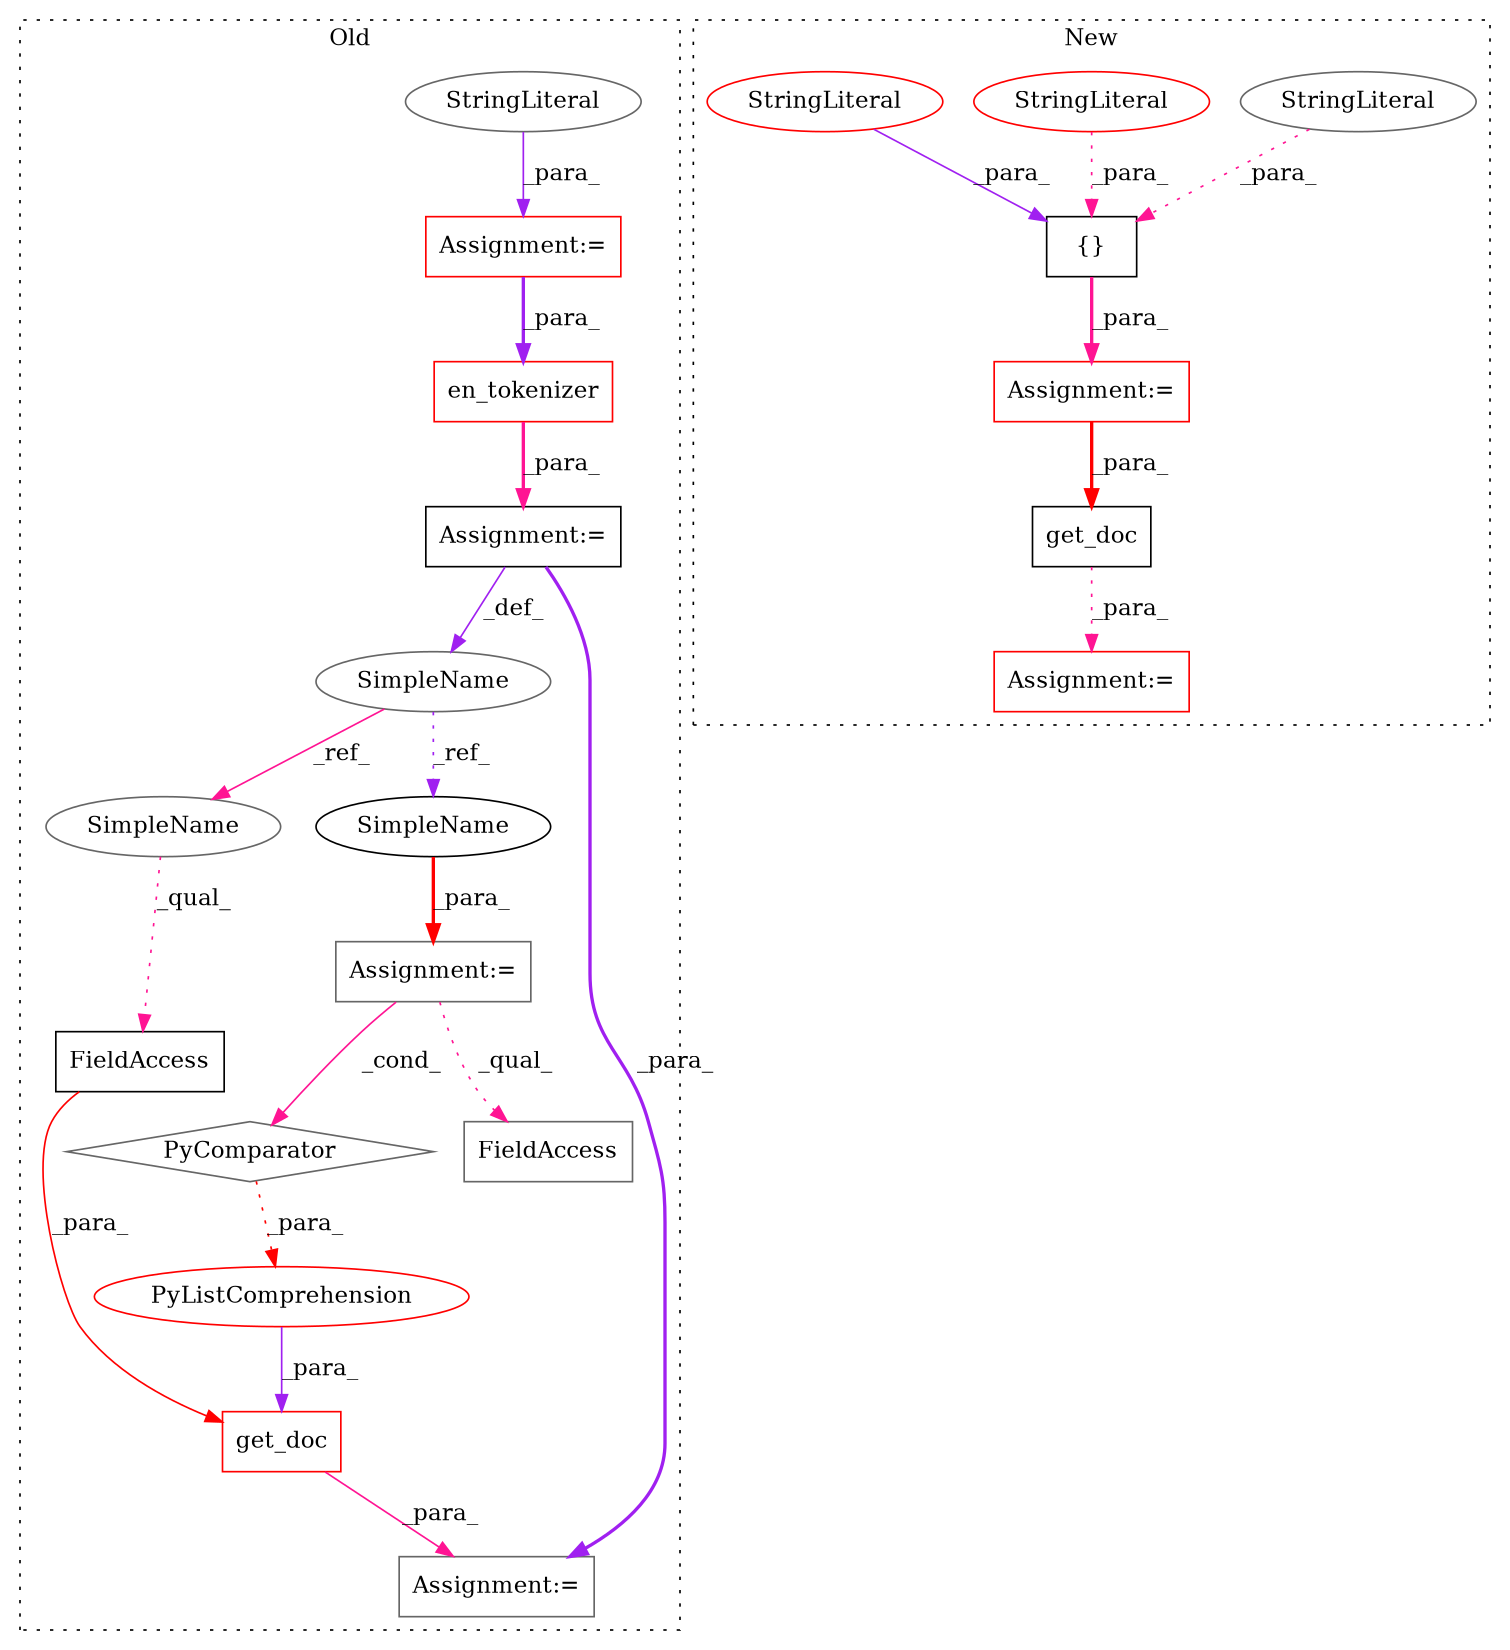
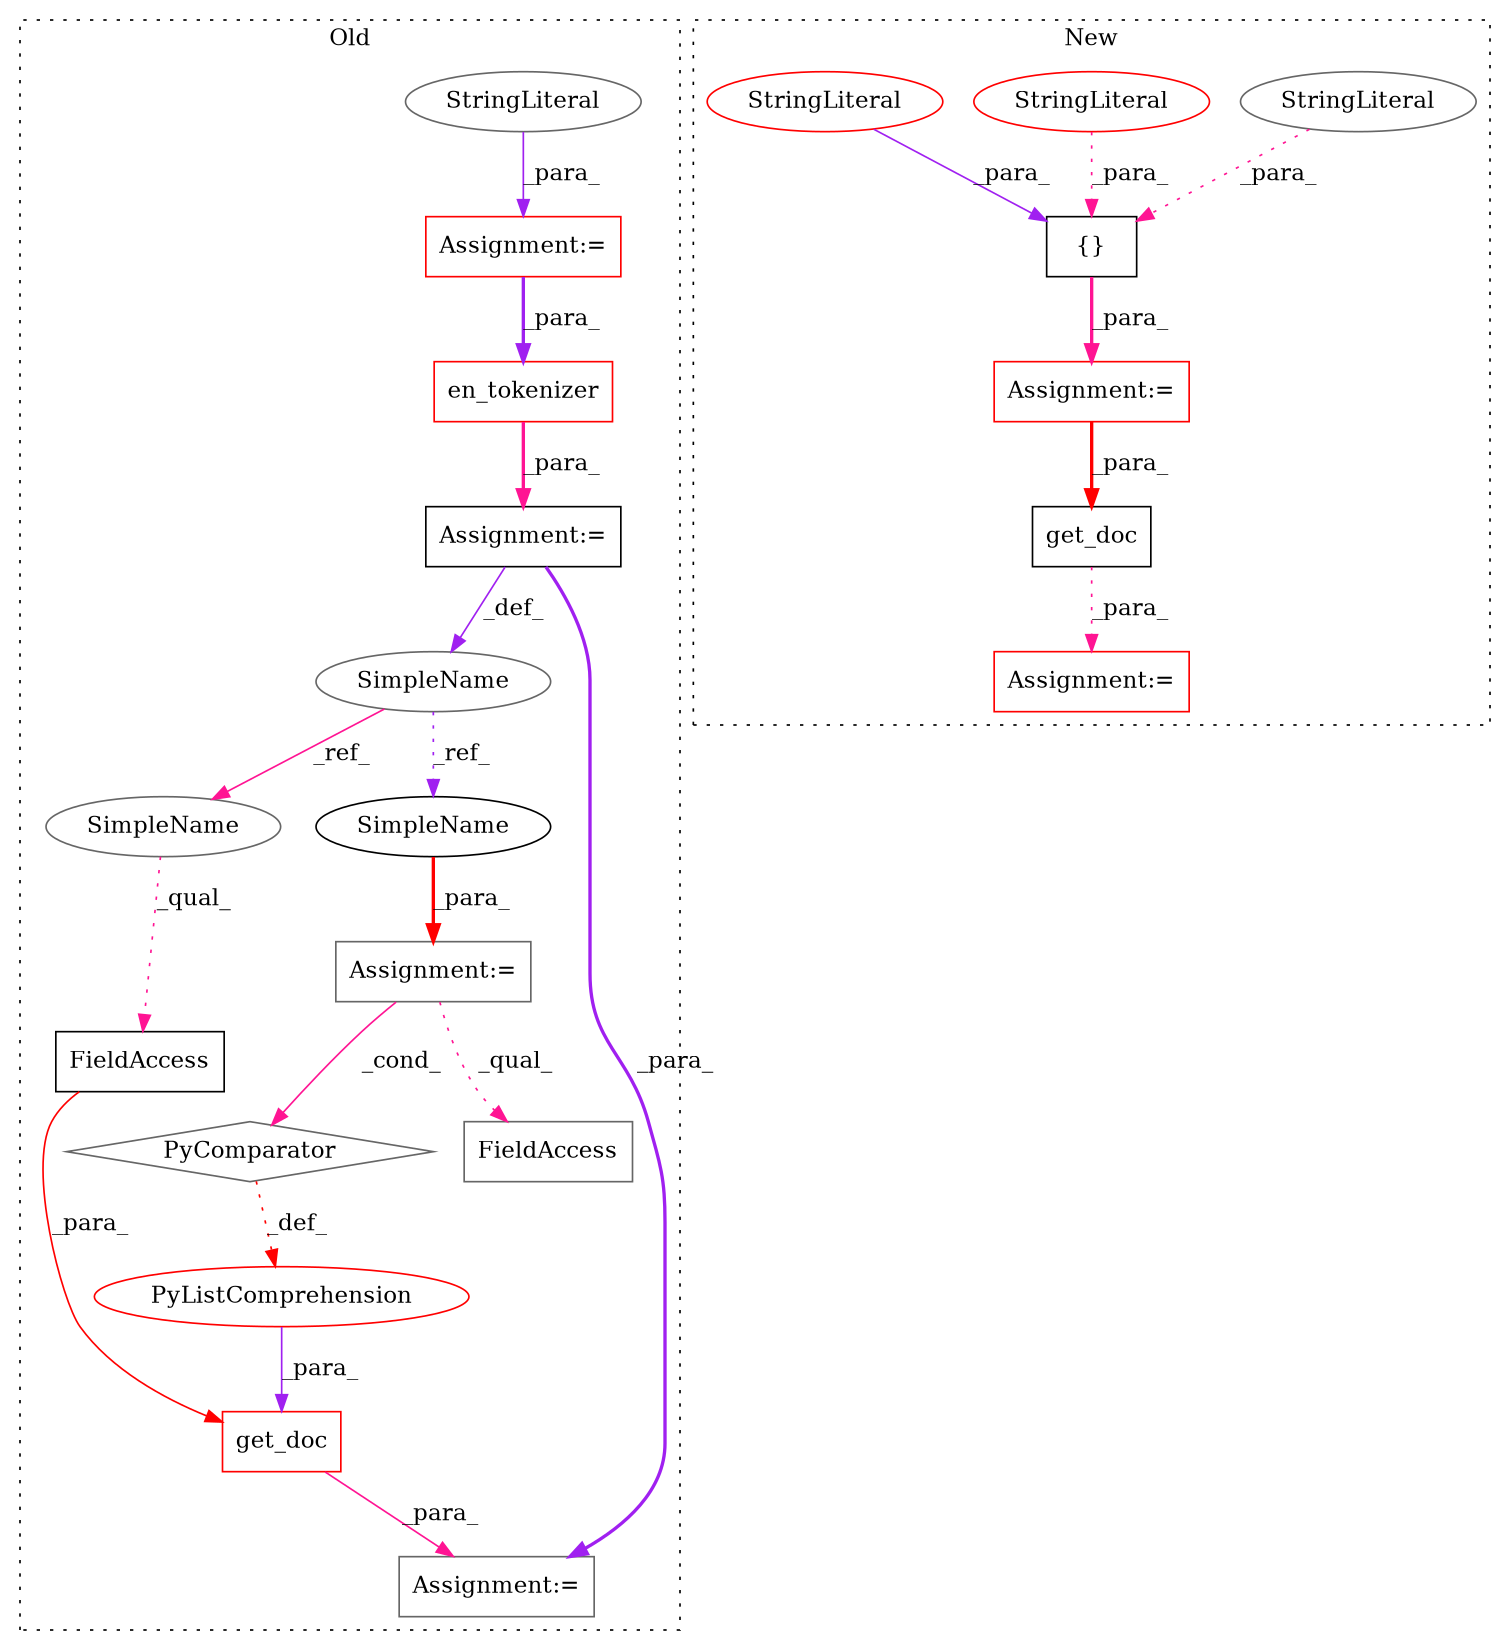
(305, 1224) -> (298, 1224)
